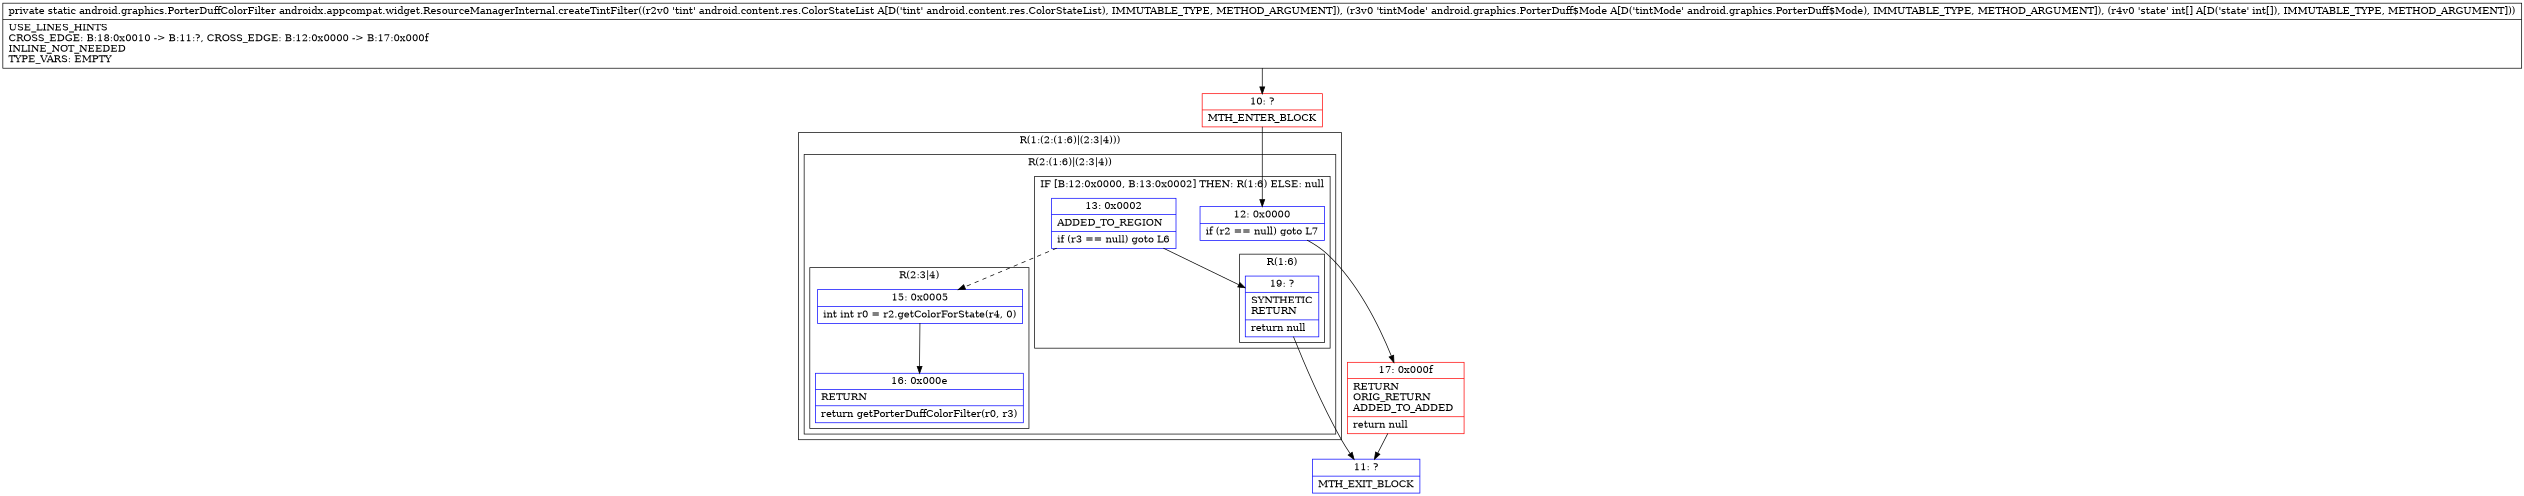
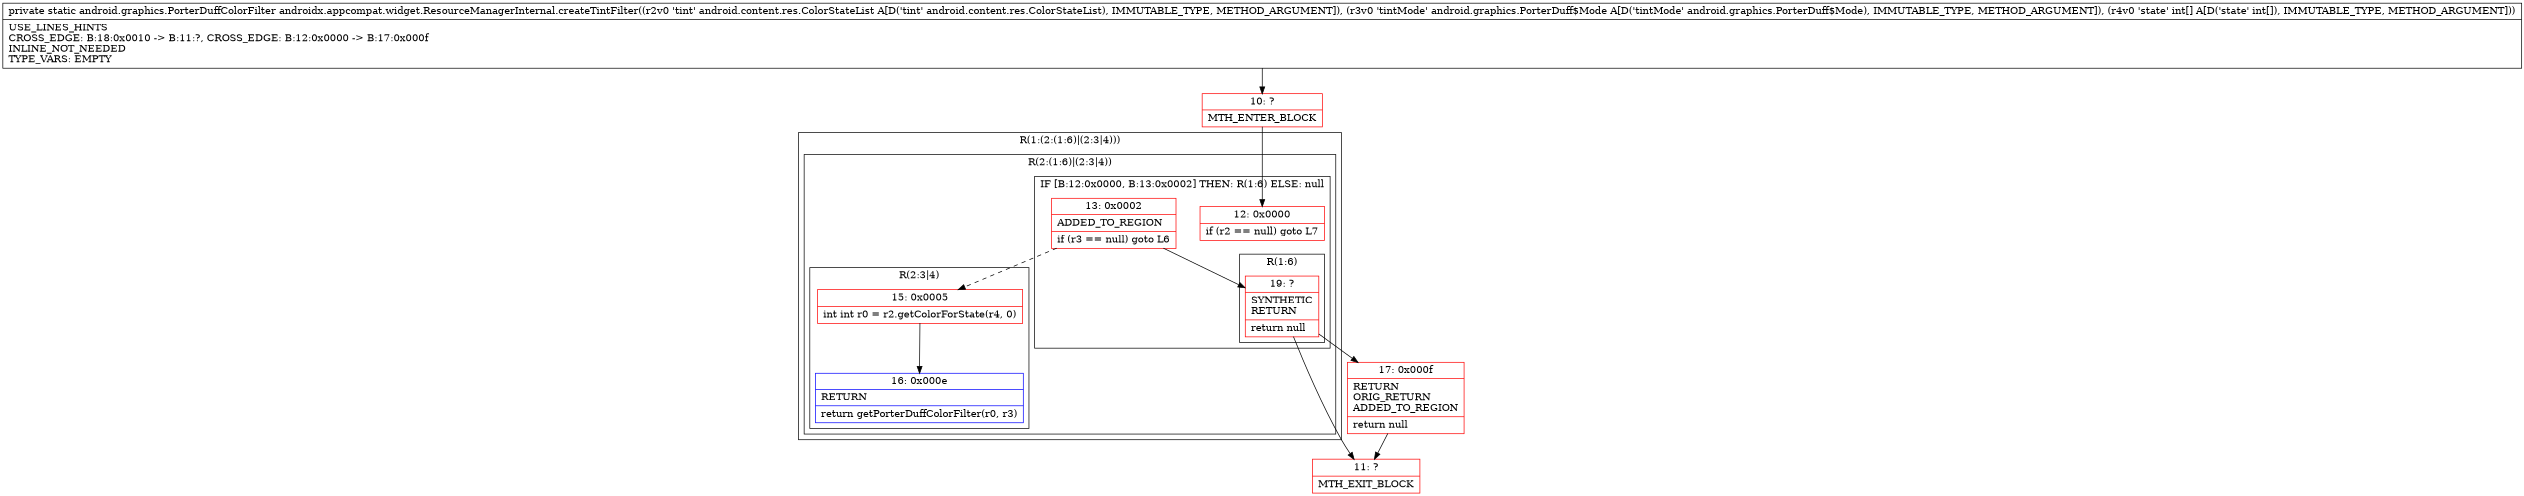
(1114, 223) -> (1114, 223)
(1262, 223) -> (1262, 223)
(1358, 291) -> (1336, 346)
(920, 306) -> (920, 306)
(1282, 306) -> (1282, 306)
(1403, 408) -> (1406, 408)
(1366, 476) -> (1366, 476)
